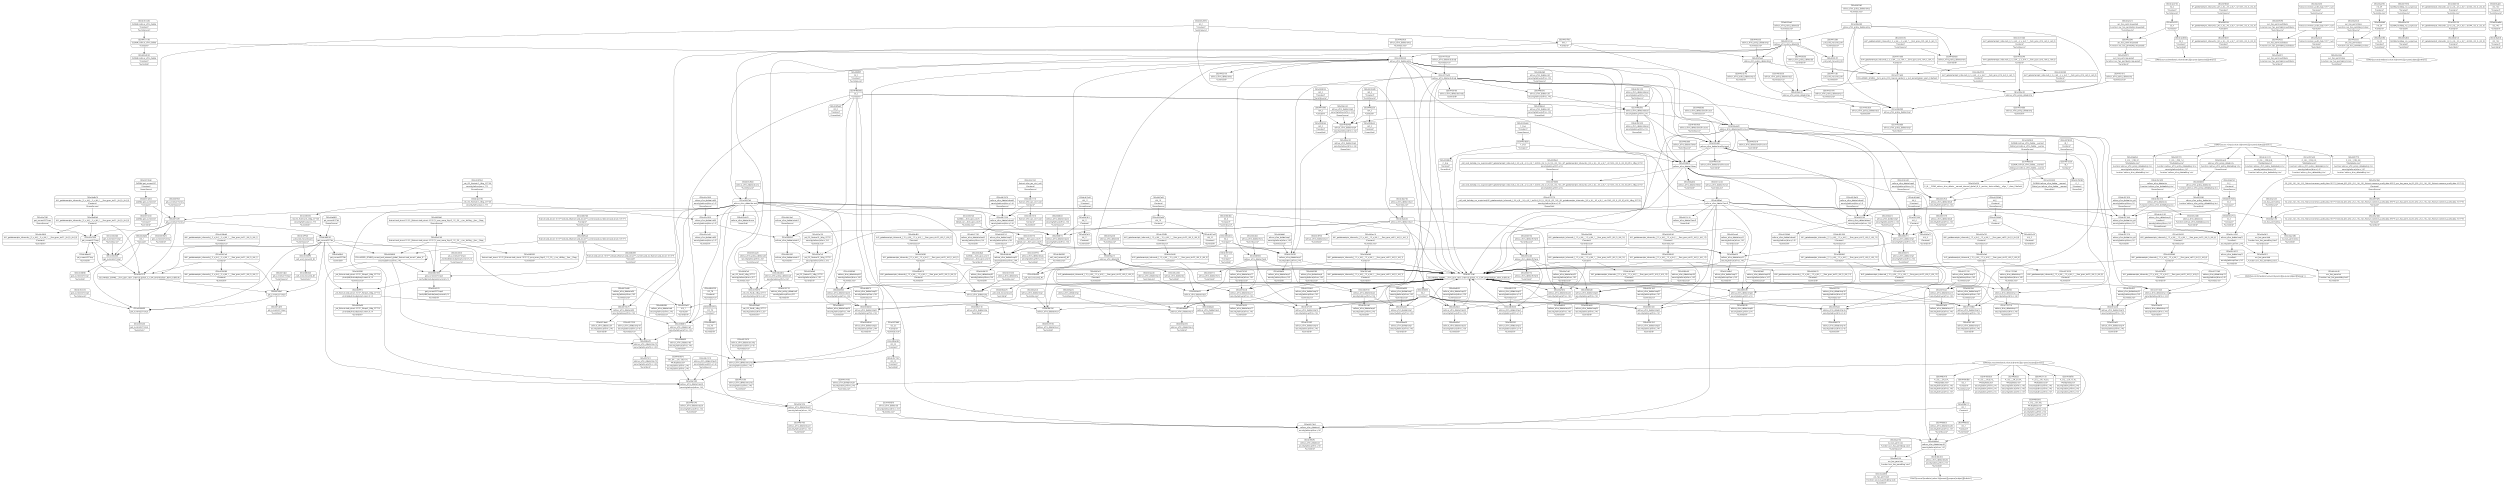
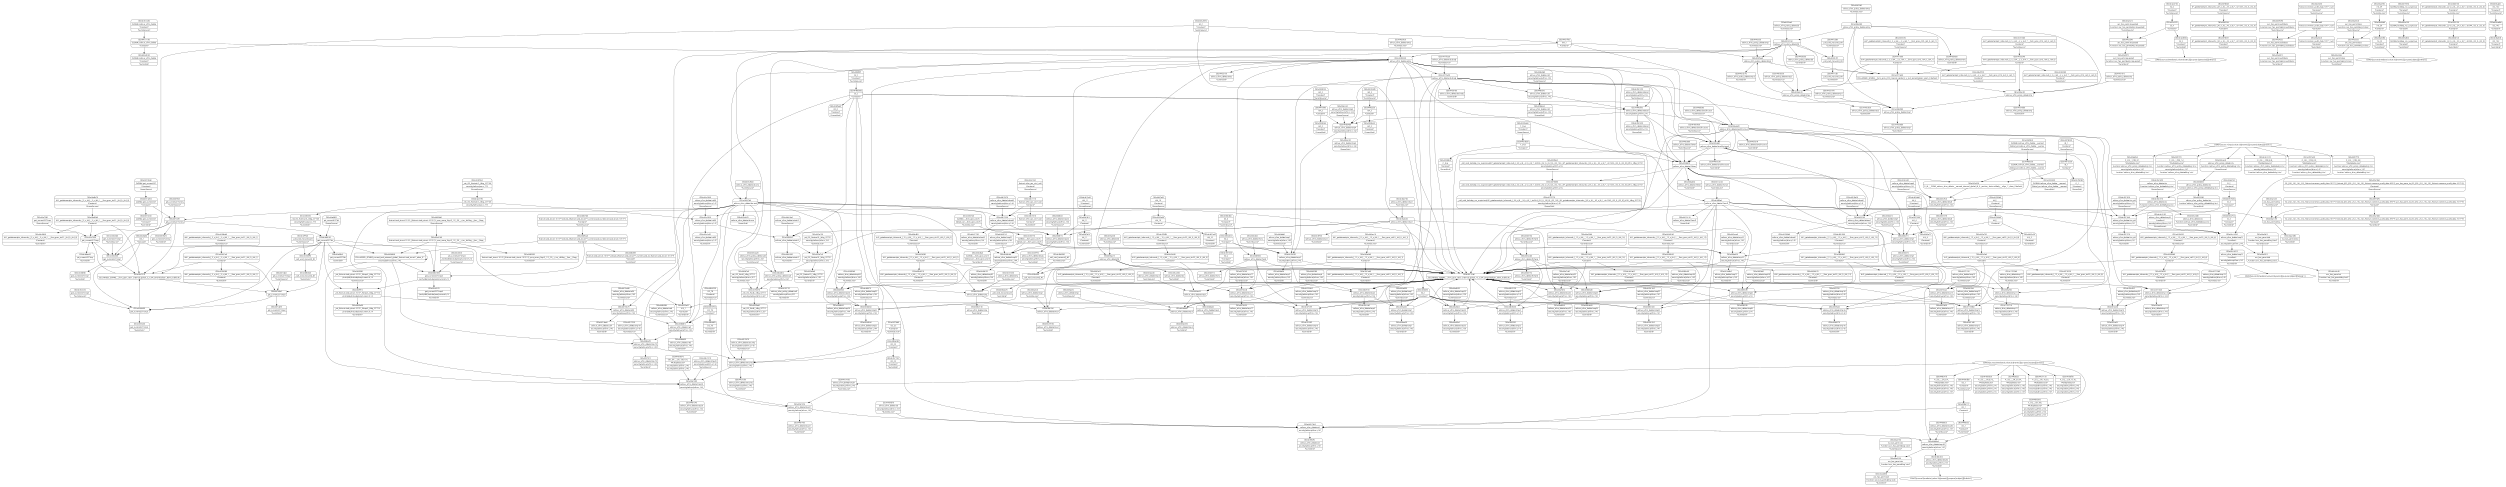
(1930, 52) -> (1899, 51)
